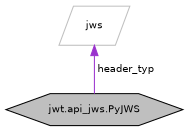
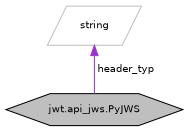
(94, 26) -> (94, 26)
